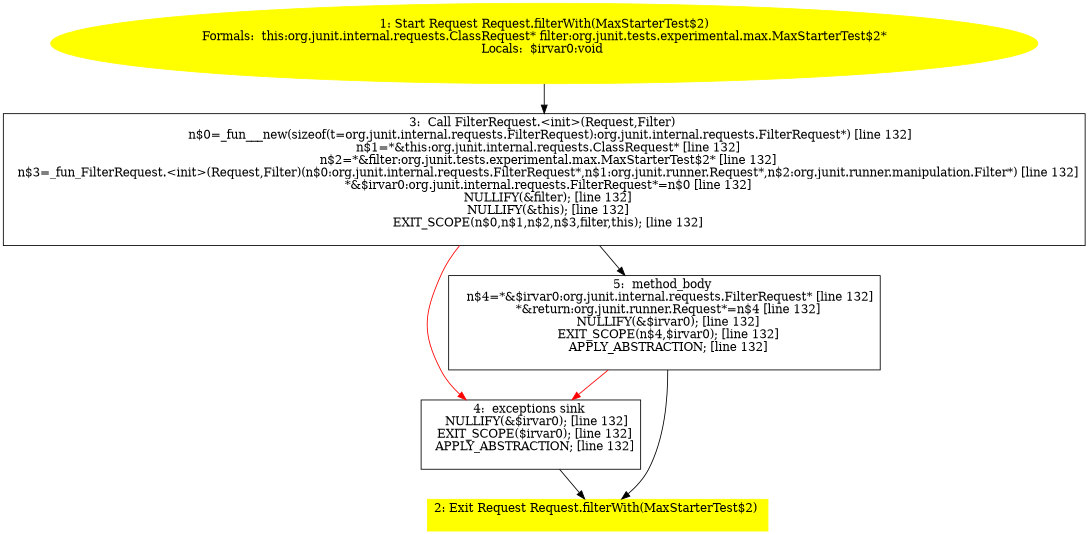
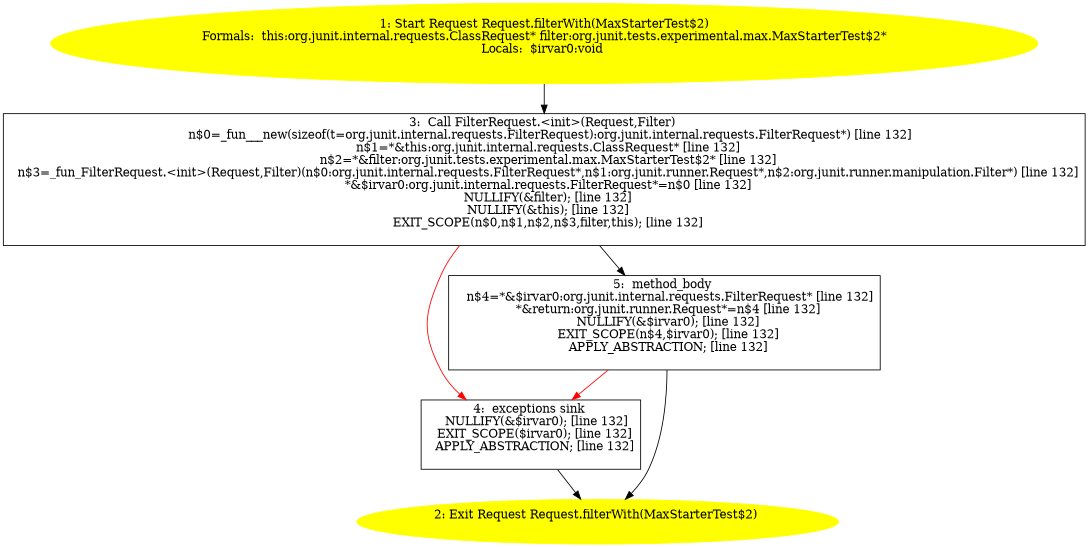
(598, 515) -> (598, 522)
